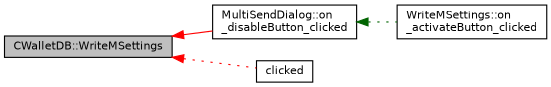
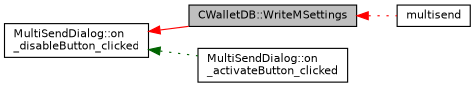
(472, 22) -> (273, 65)
(198, 33) -> (174, 28)
(285, 71) -> (434, 16)
